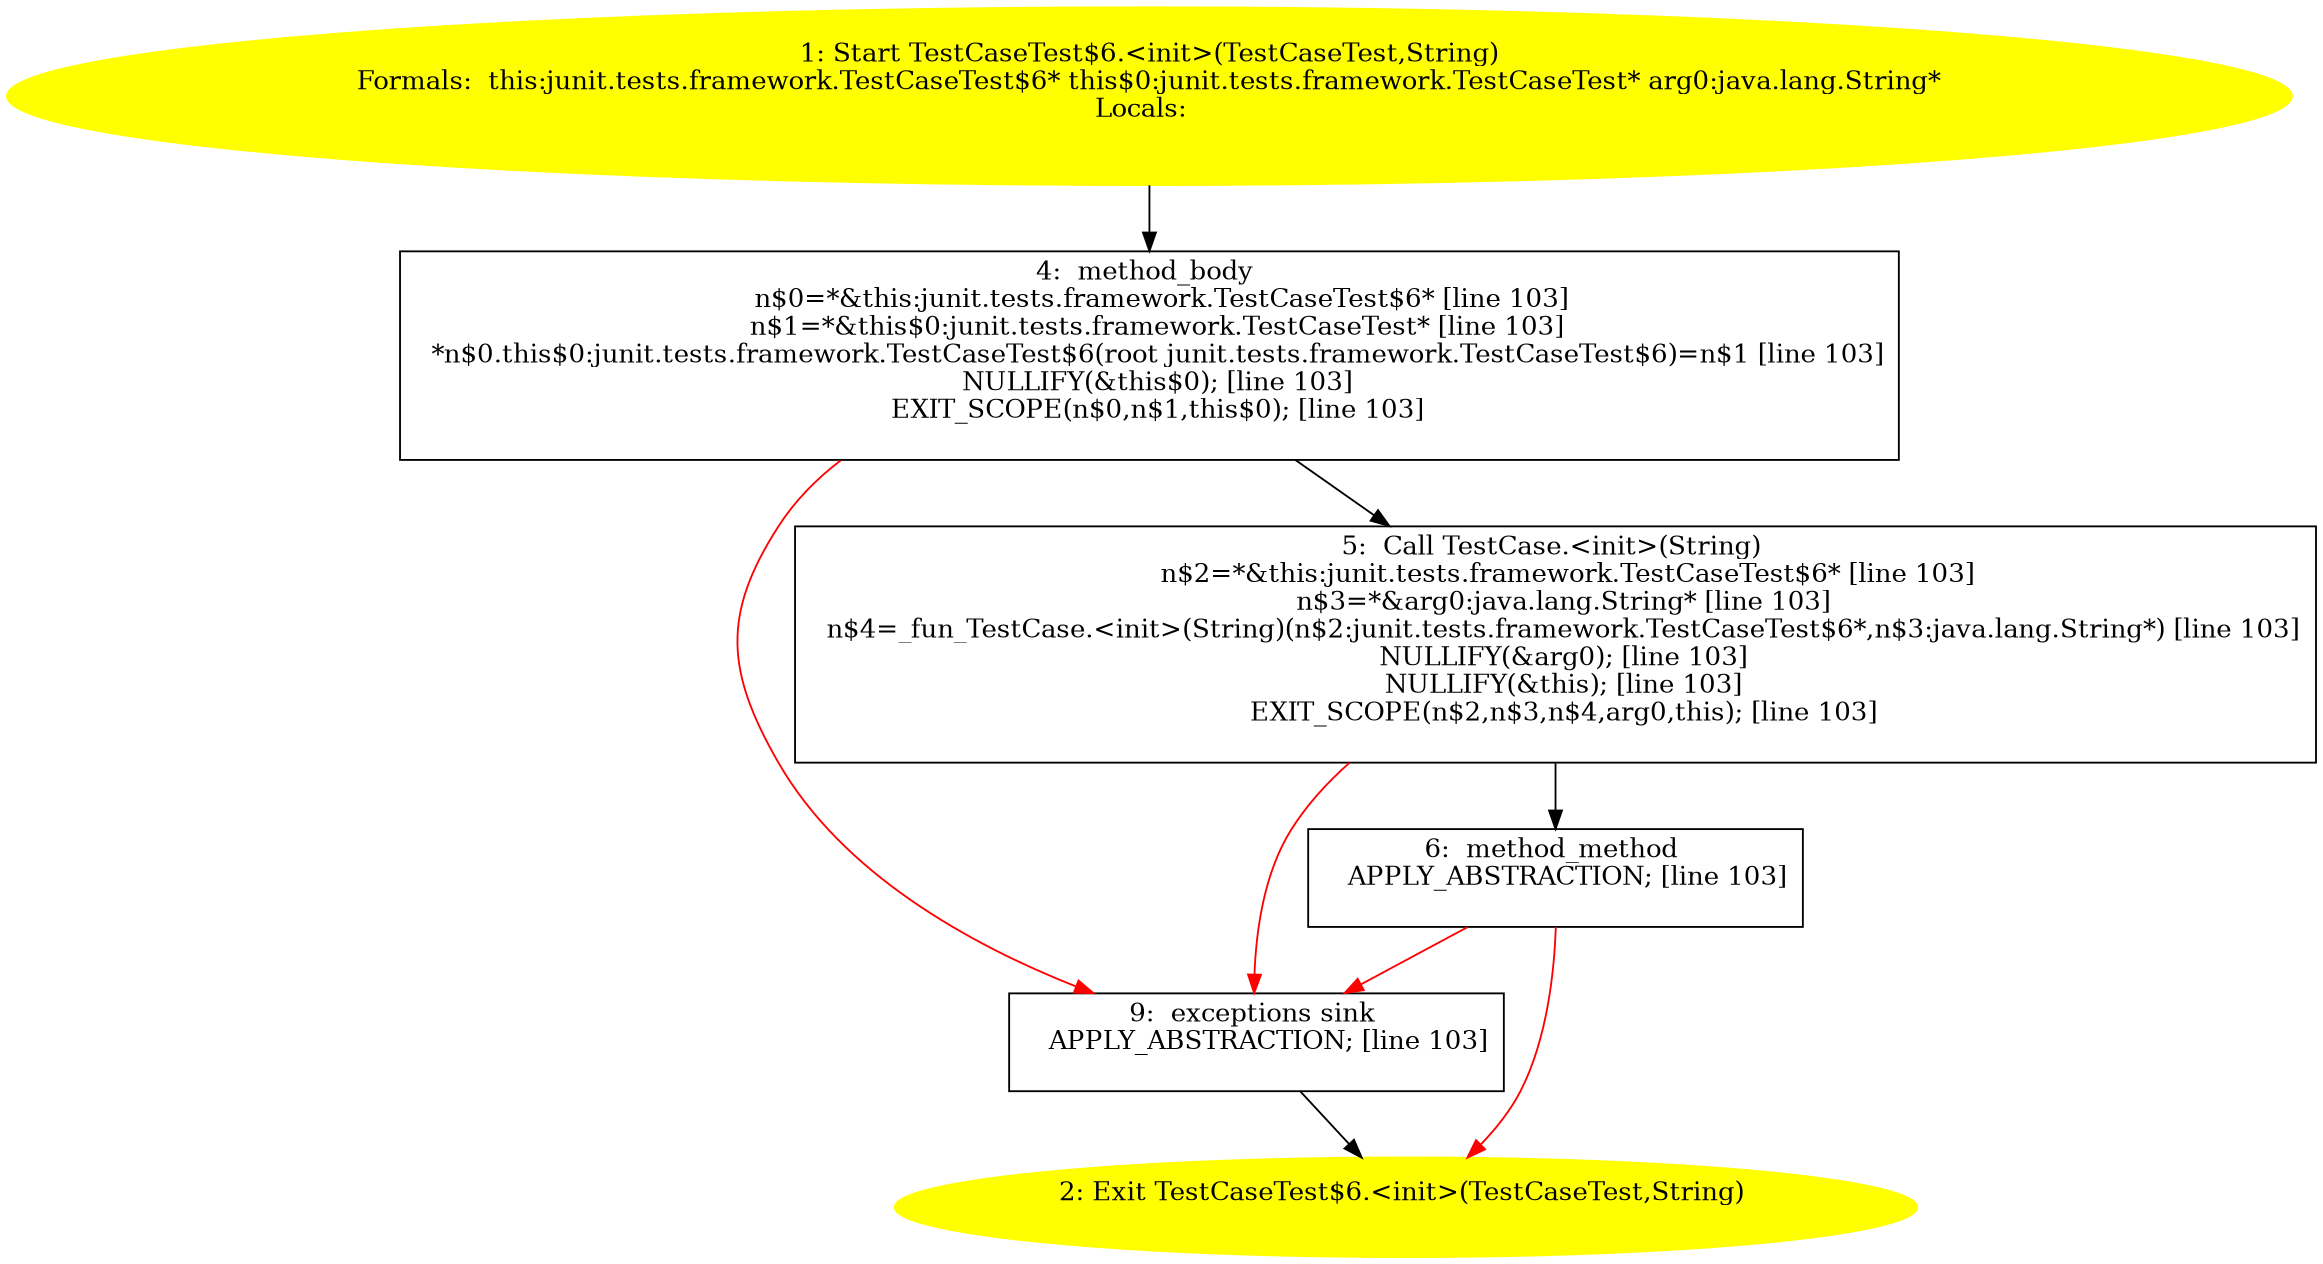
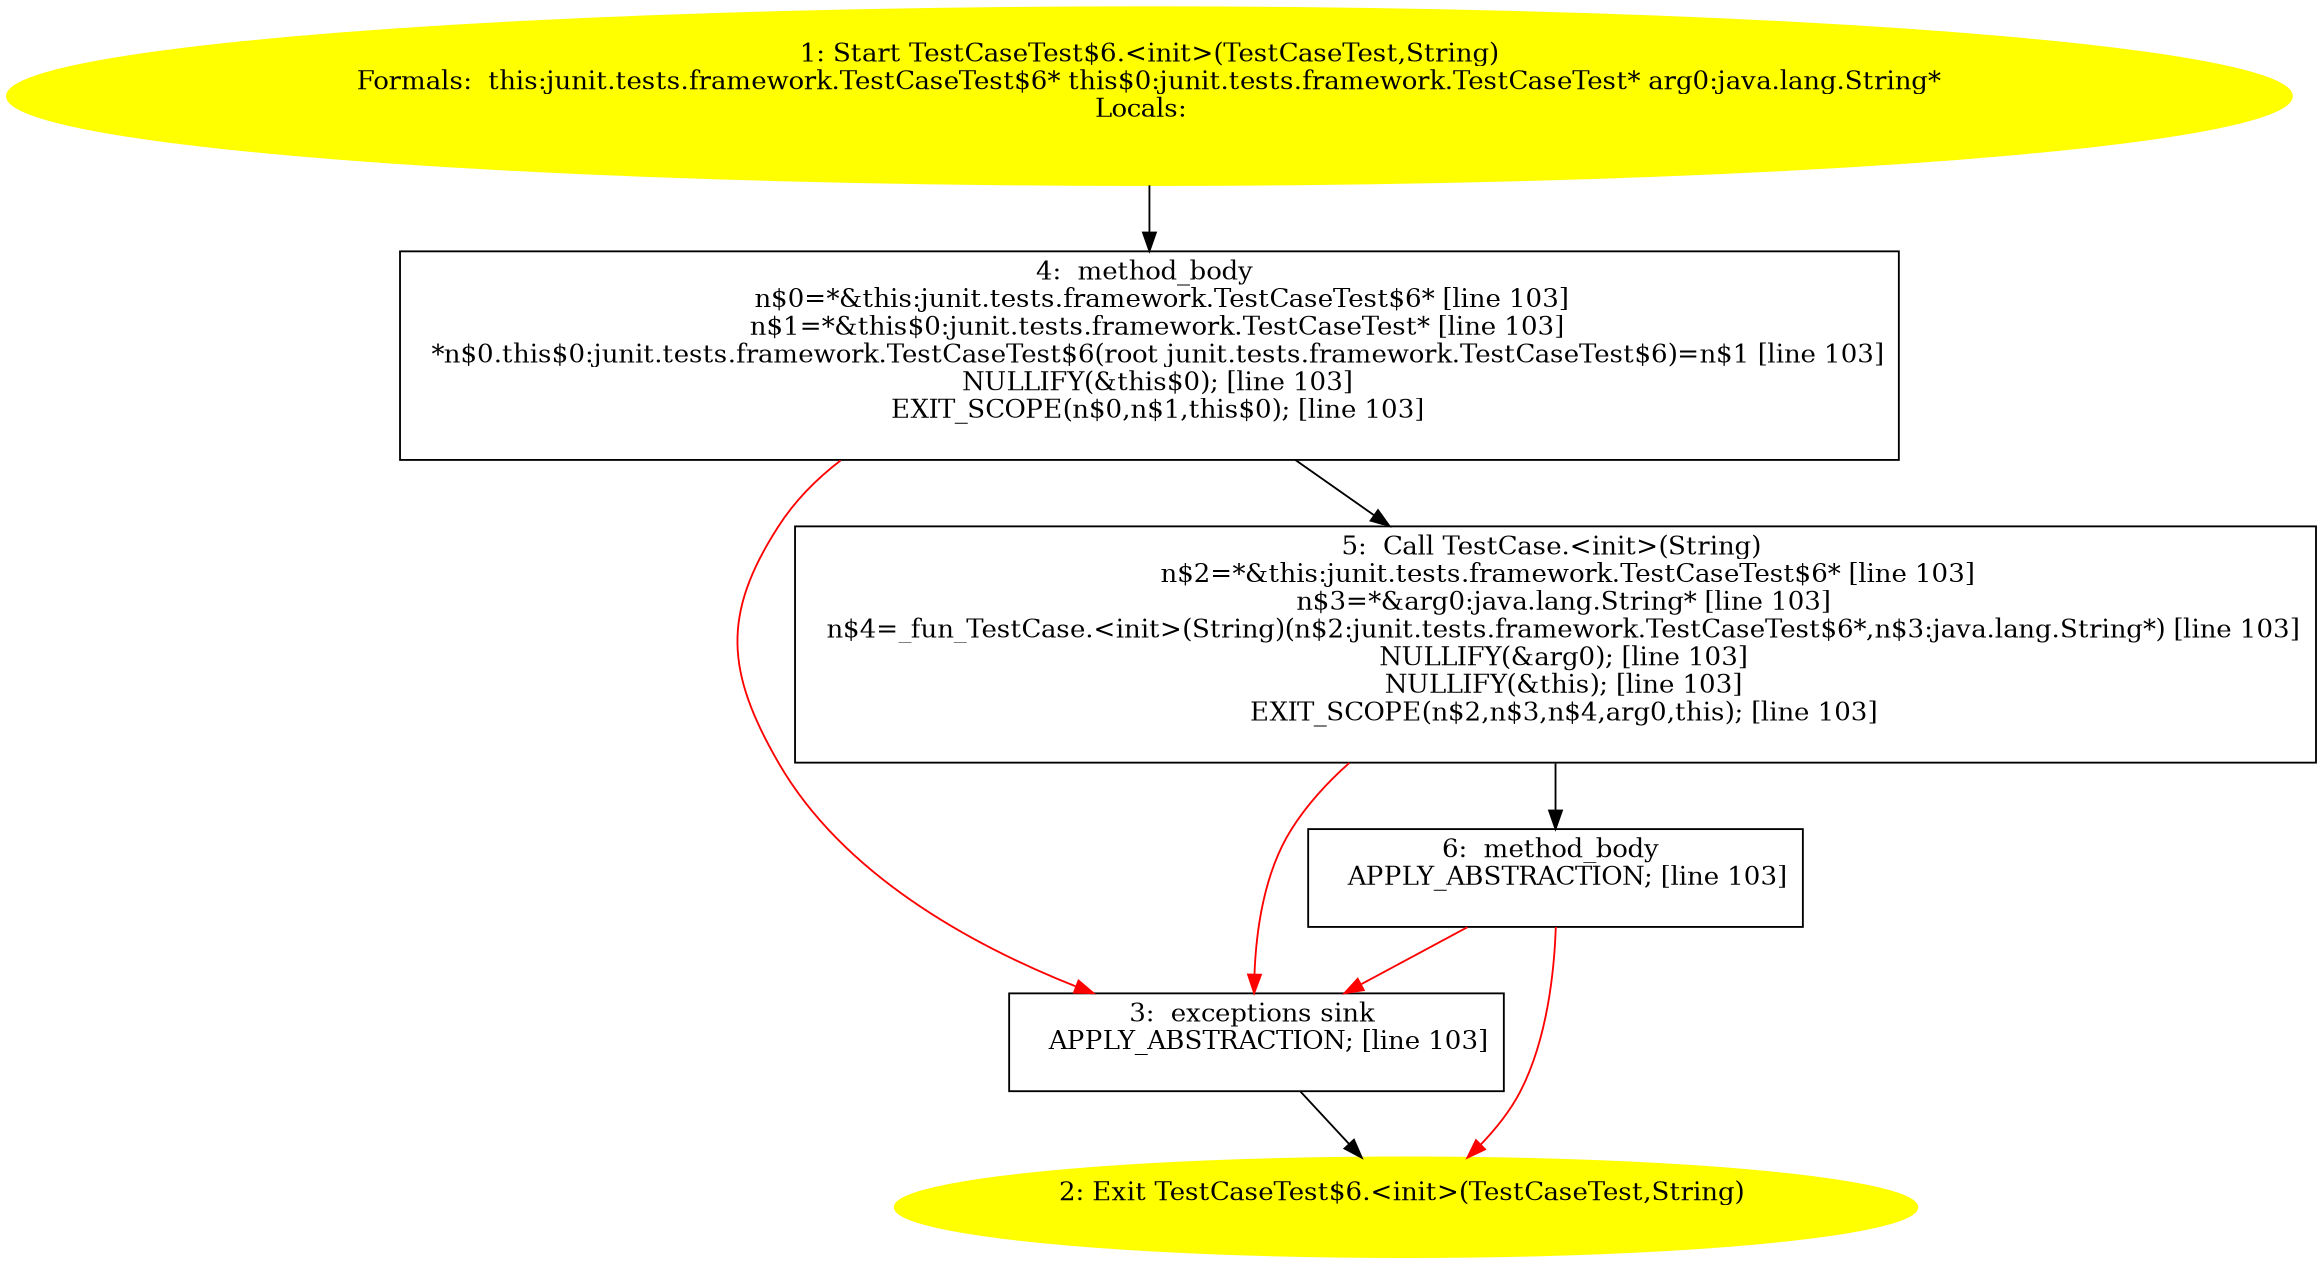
(1556, 878) -> (1556, 878)
(1256, 1042) -> (1256, 1042)
